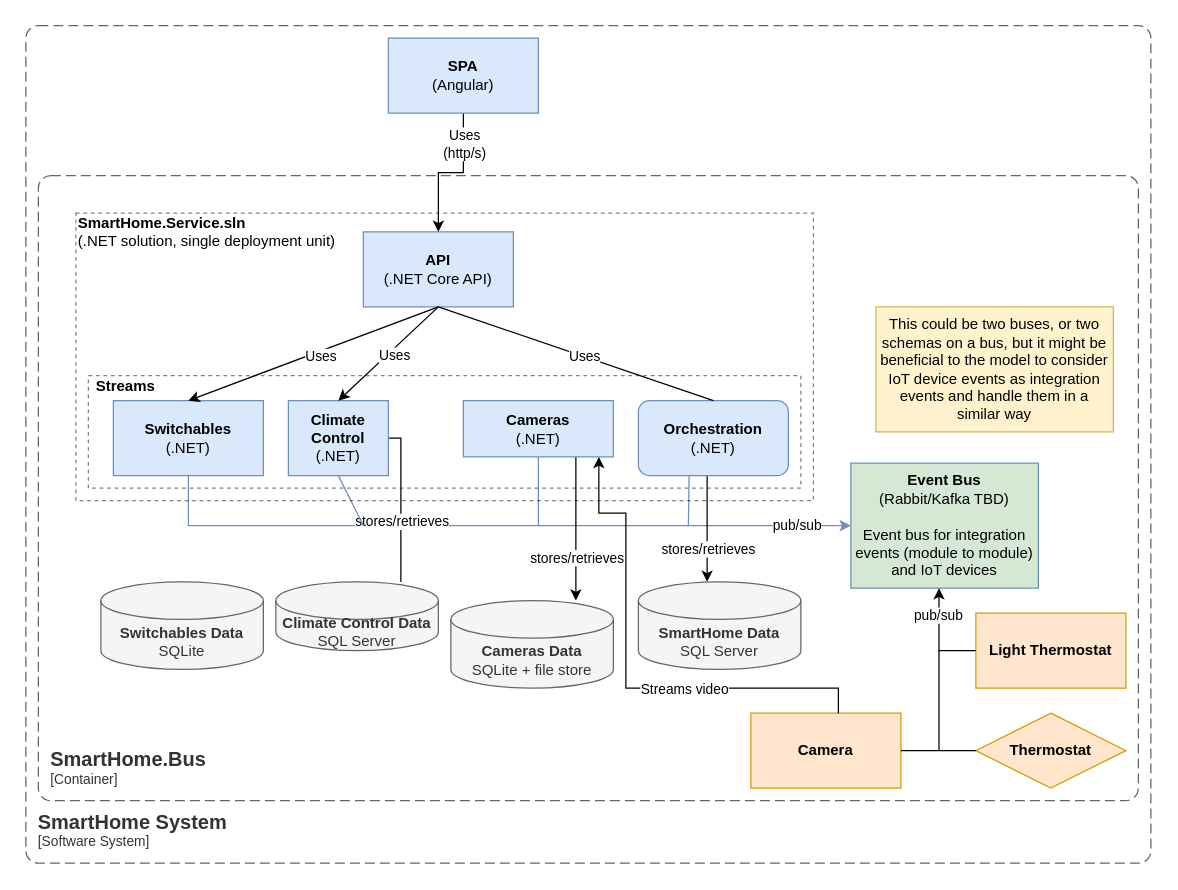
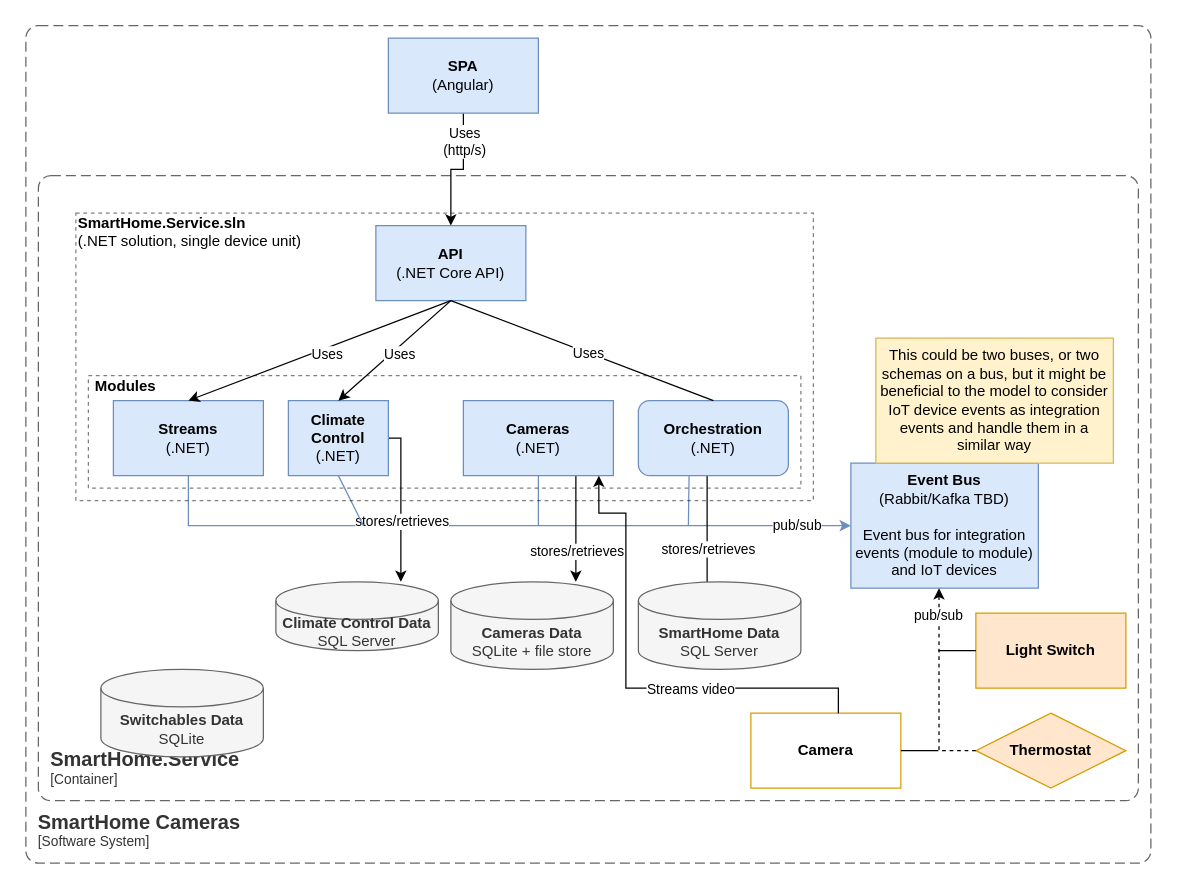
(214, 232) -> (202, 232)
(438, 269) -> (451, 263)
(994, 369) -> (994, 401)
(126, 387) -> (126, 387)
(538, 429) -> (538, 438)
(188, 438) -> (188, 438)
(944, 526) -> (944, 526)
(707, 572) -> (707, 575)
(401, 576) -> (401, 572)
(182, 626) -> (182, 713)
(532, 644) -> (532, 626)
(1051, 651) -> (1051, 651)
(939, 702) -> (939, 702)
(826, 751) -> (826, 751)
(99, 770) -> (113, 770)
(102, 833) -> (102, 833)
